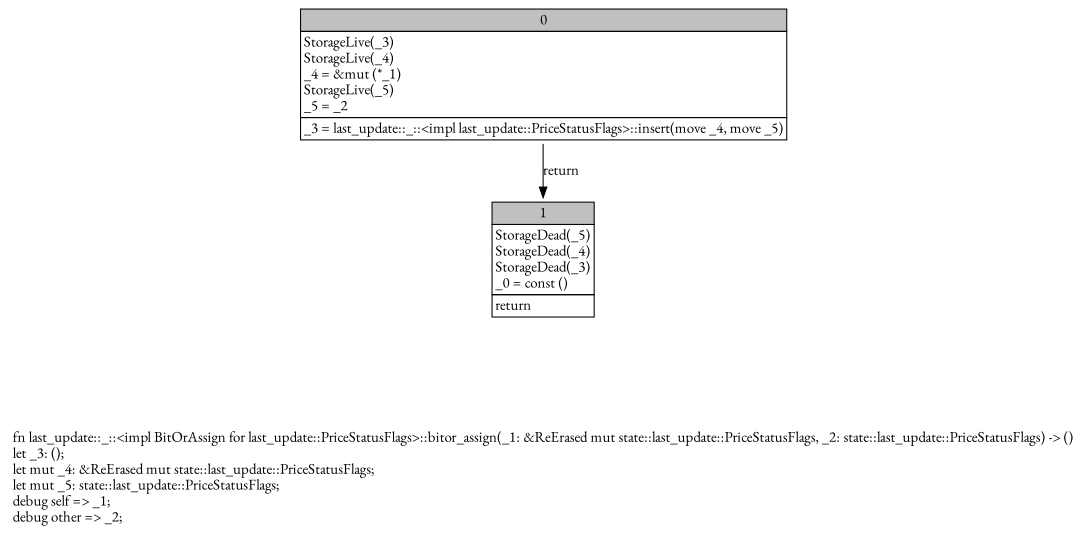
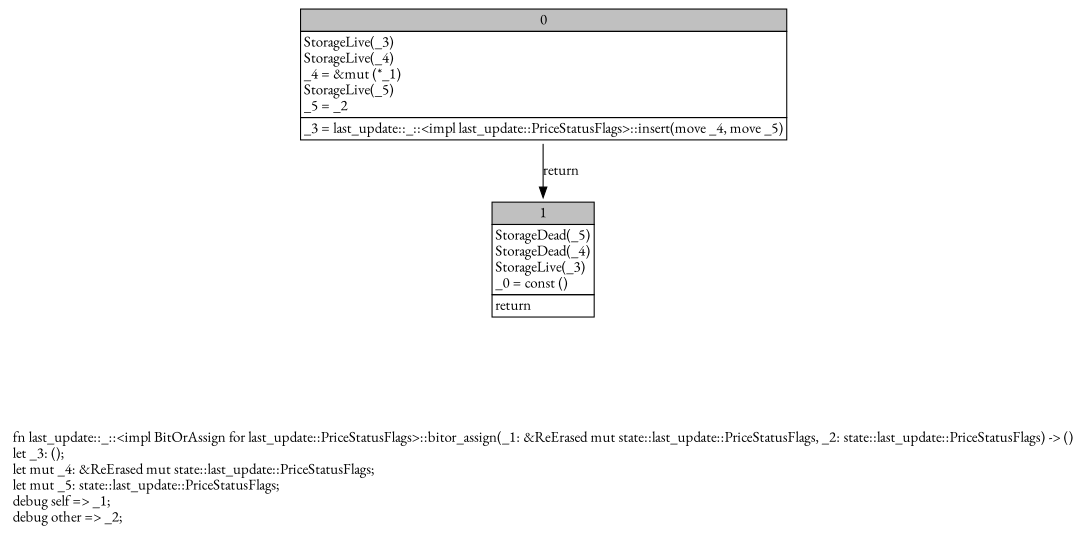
(543, 267) -> (540, 267)
